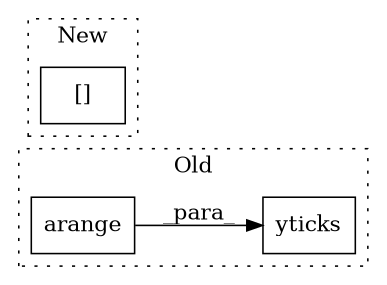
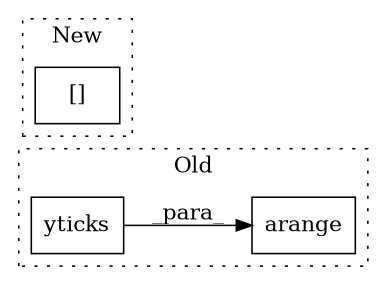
(191, 225) -> (180, 225)
